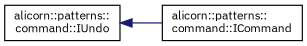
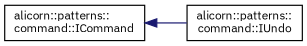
(147, 23) -> (172, 23)
